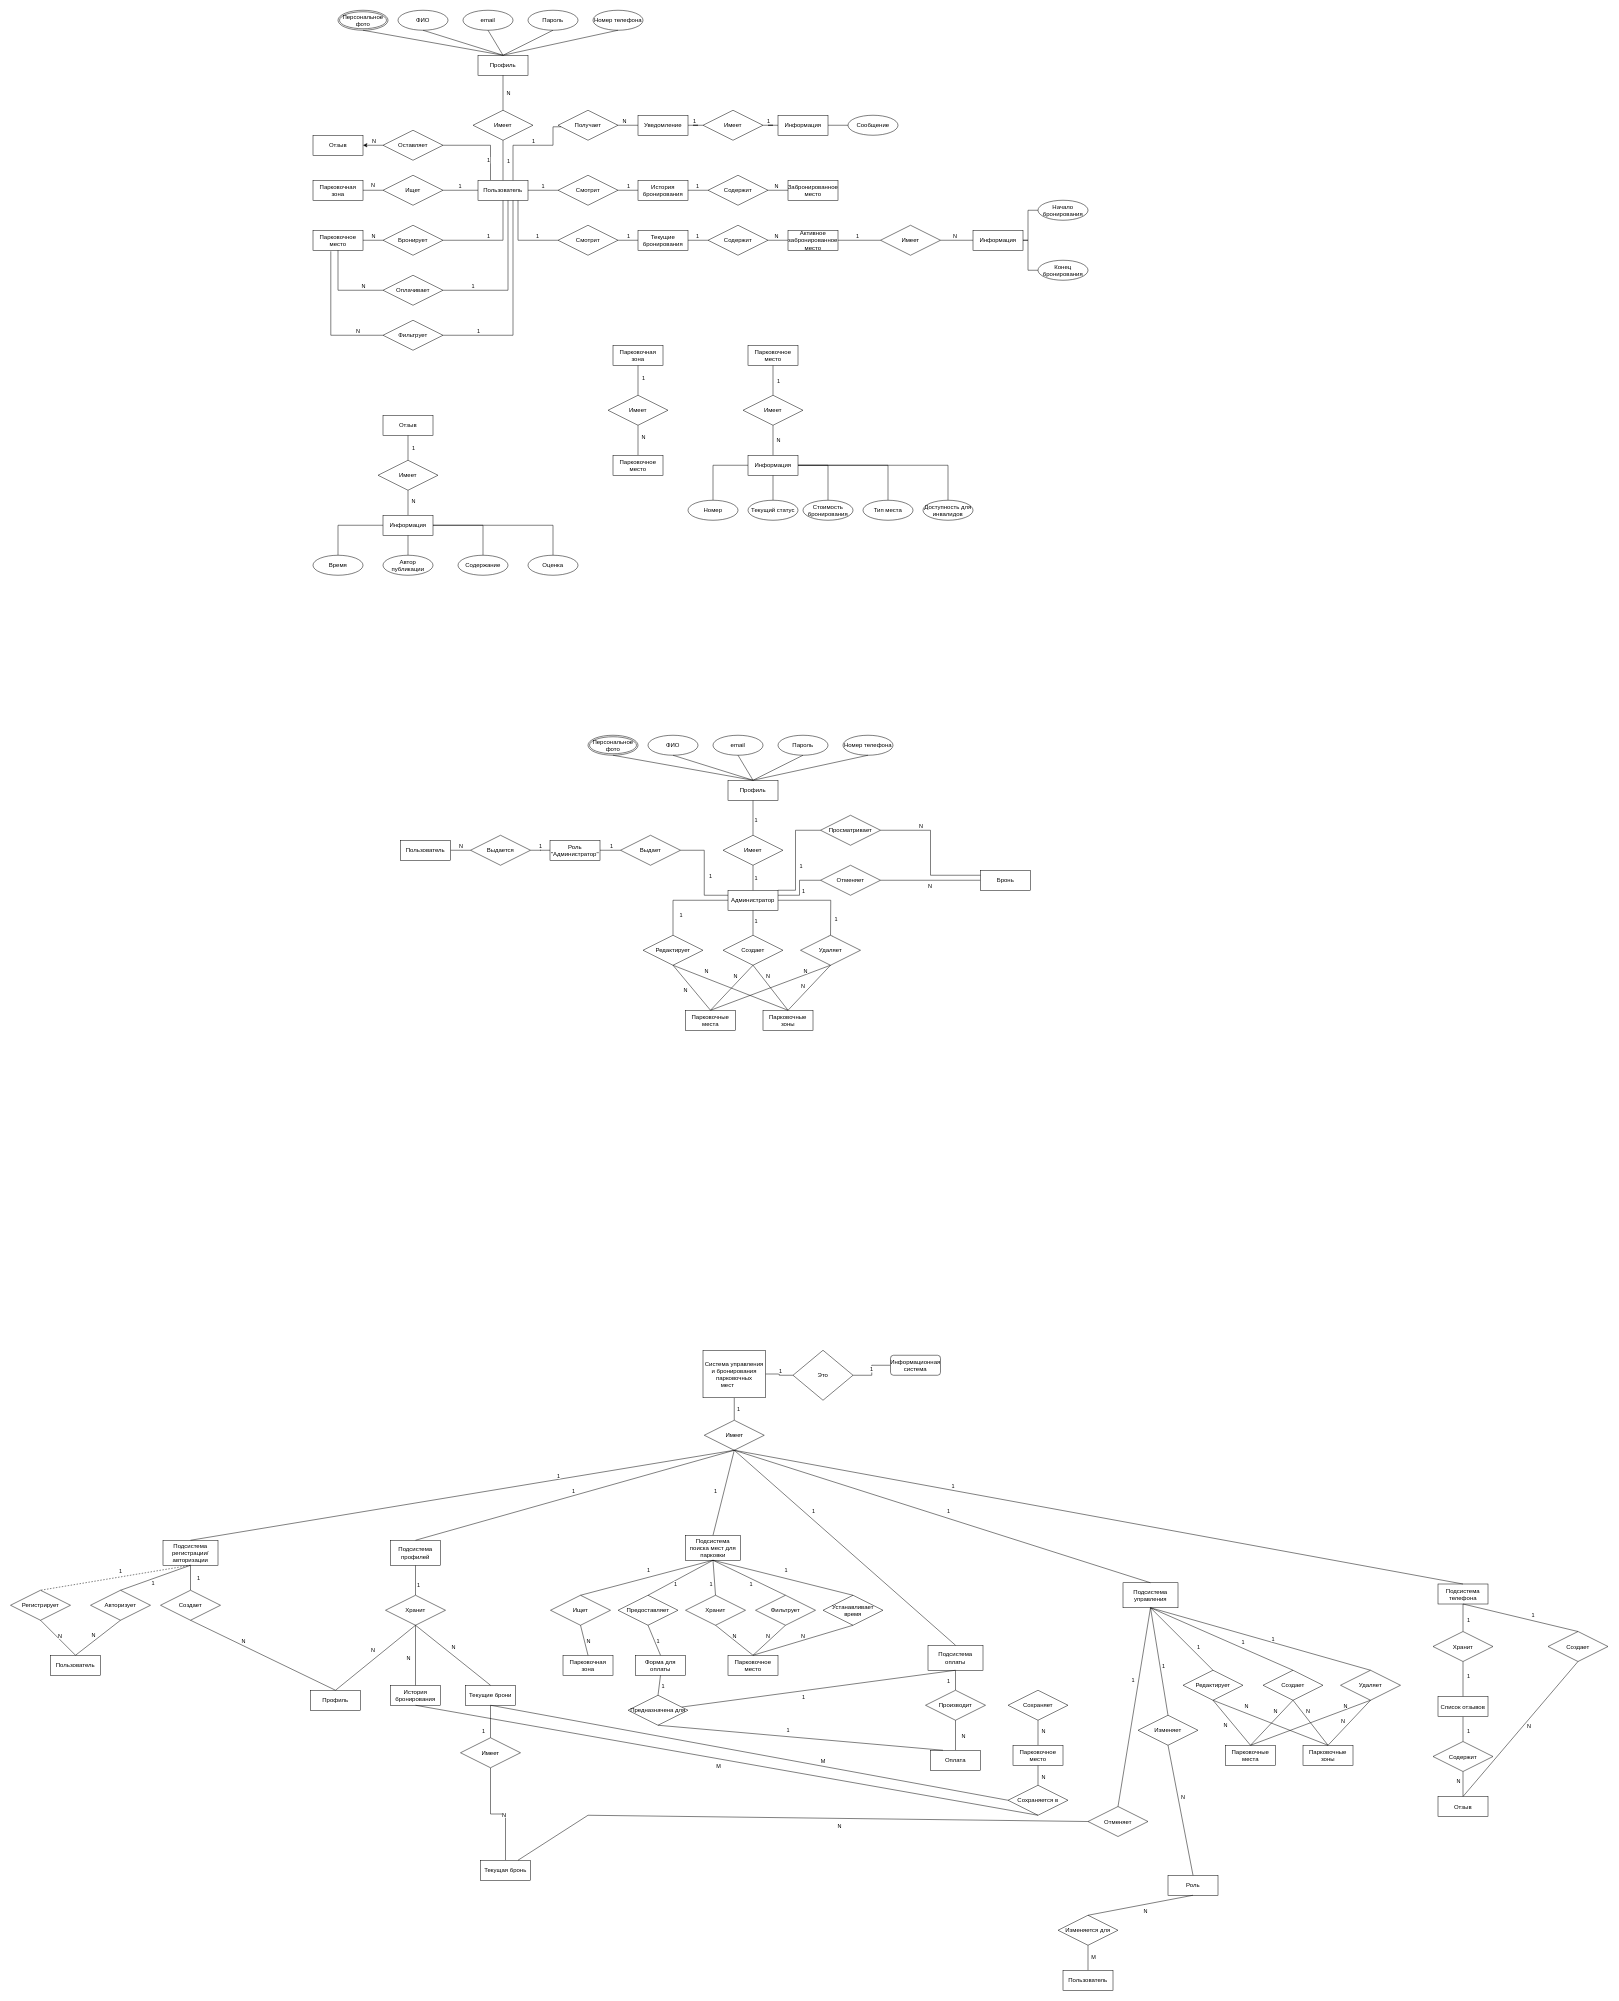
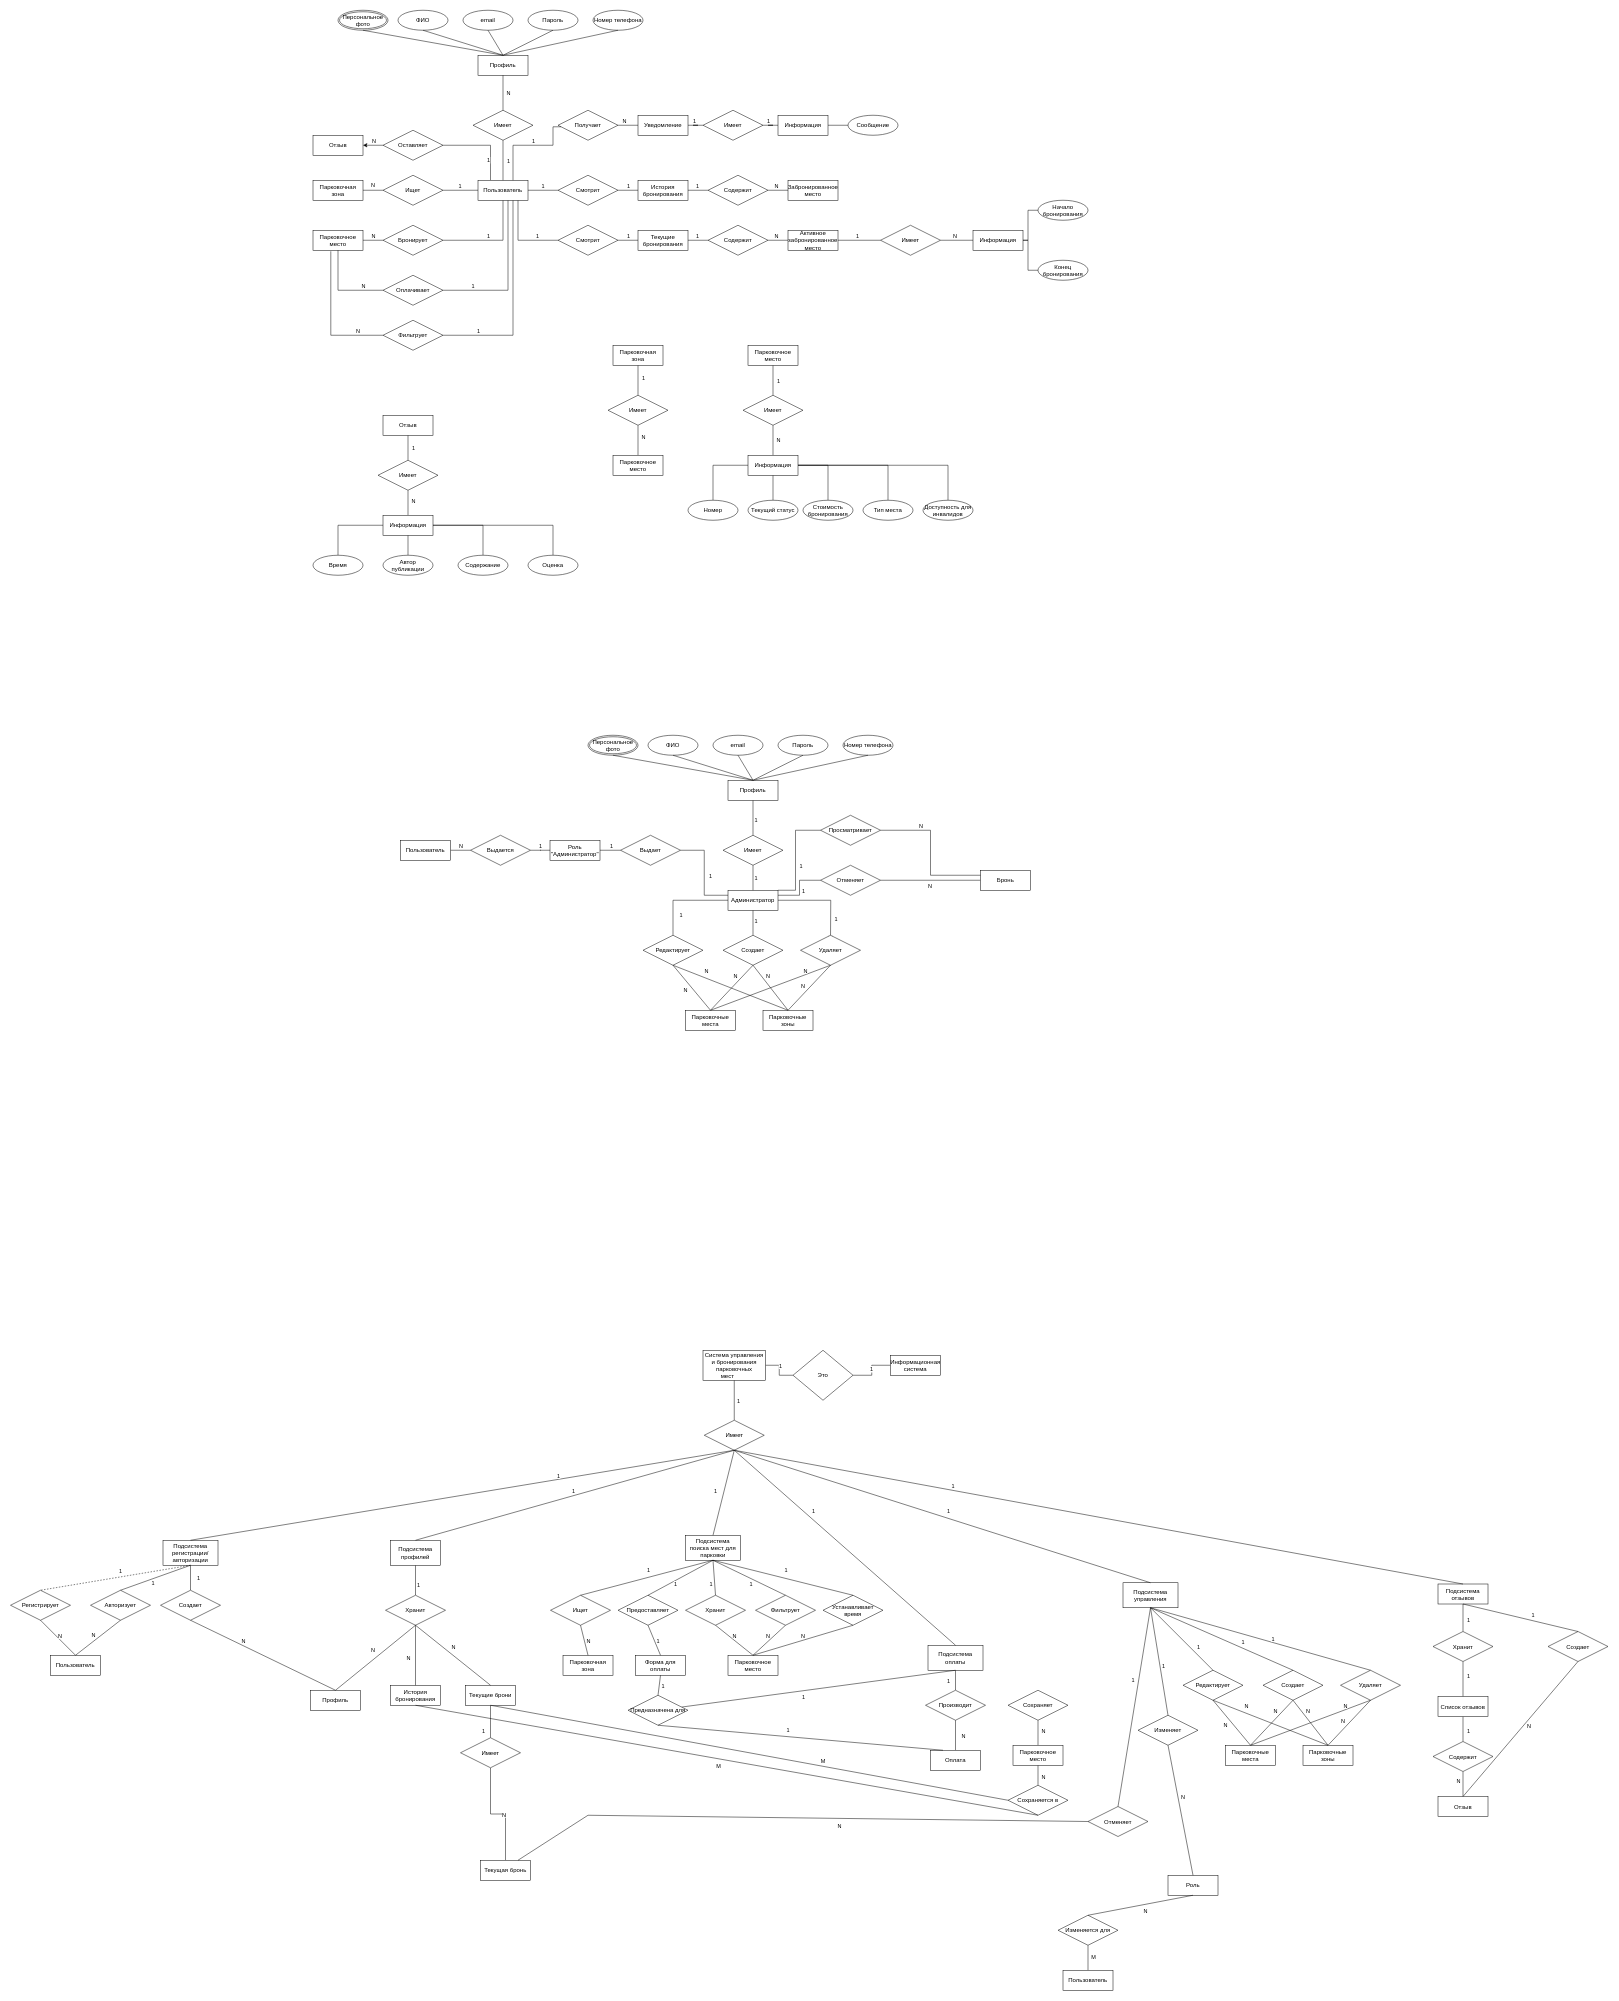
(915, 1365) -> (915, 1365)
(734, 1374) -> (734, 1365)
(1463, 1594) -> (1463, 1594)
